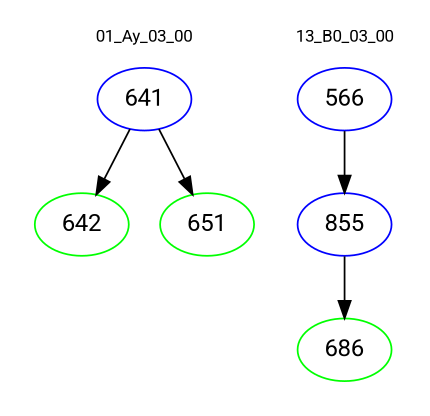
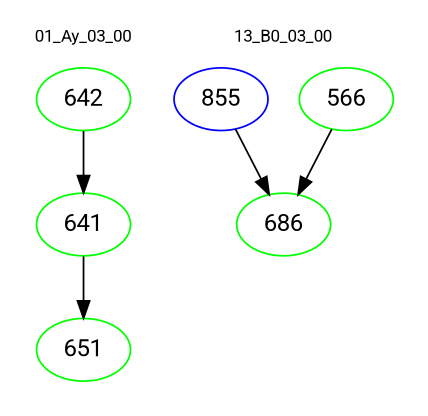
(144, 99) -> (84, 224)
(345, 99) -> (346, 99)
(345, 153) -> (319, 154)
(117, 154) -> (84, 153)
